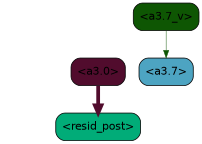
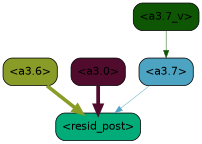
none -> (30, 72)
none -> (135, 97)
